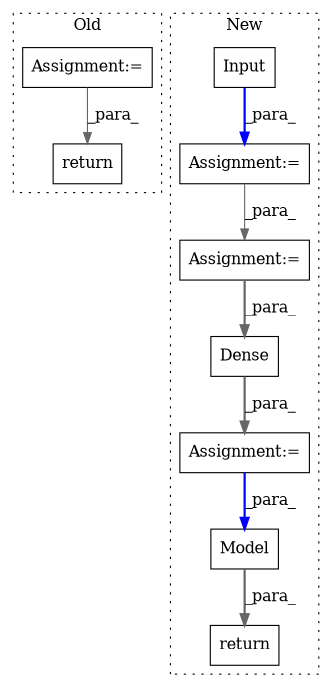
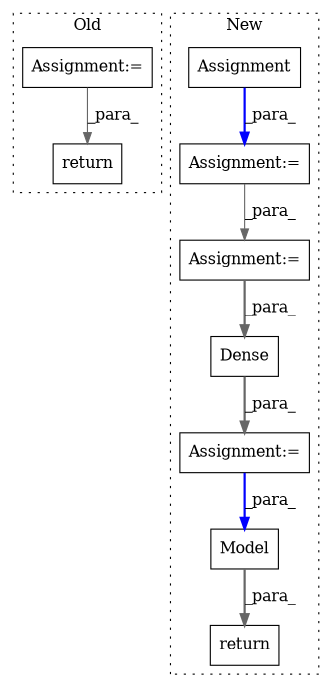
(245, 68) -> (245, 68)
